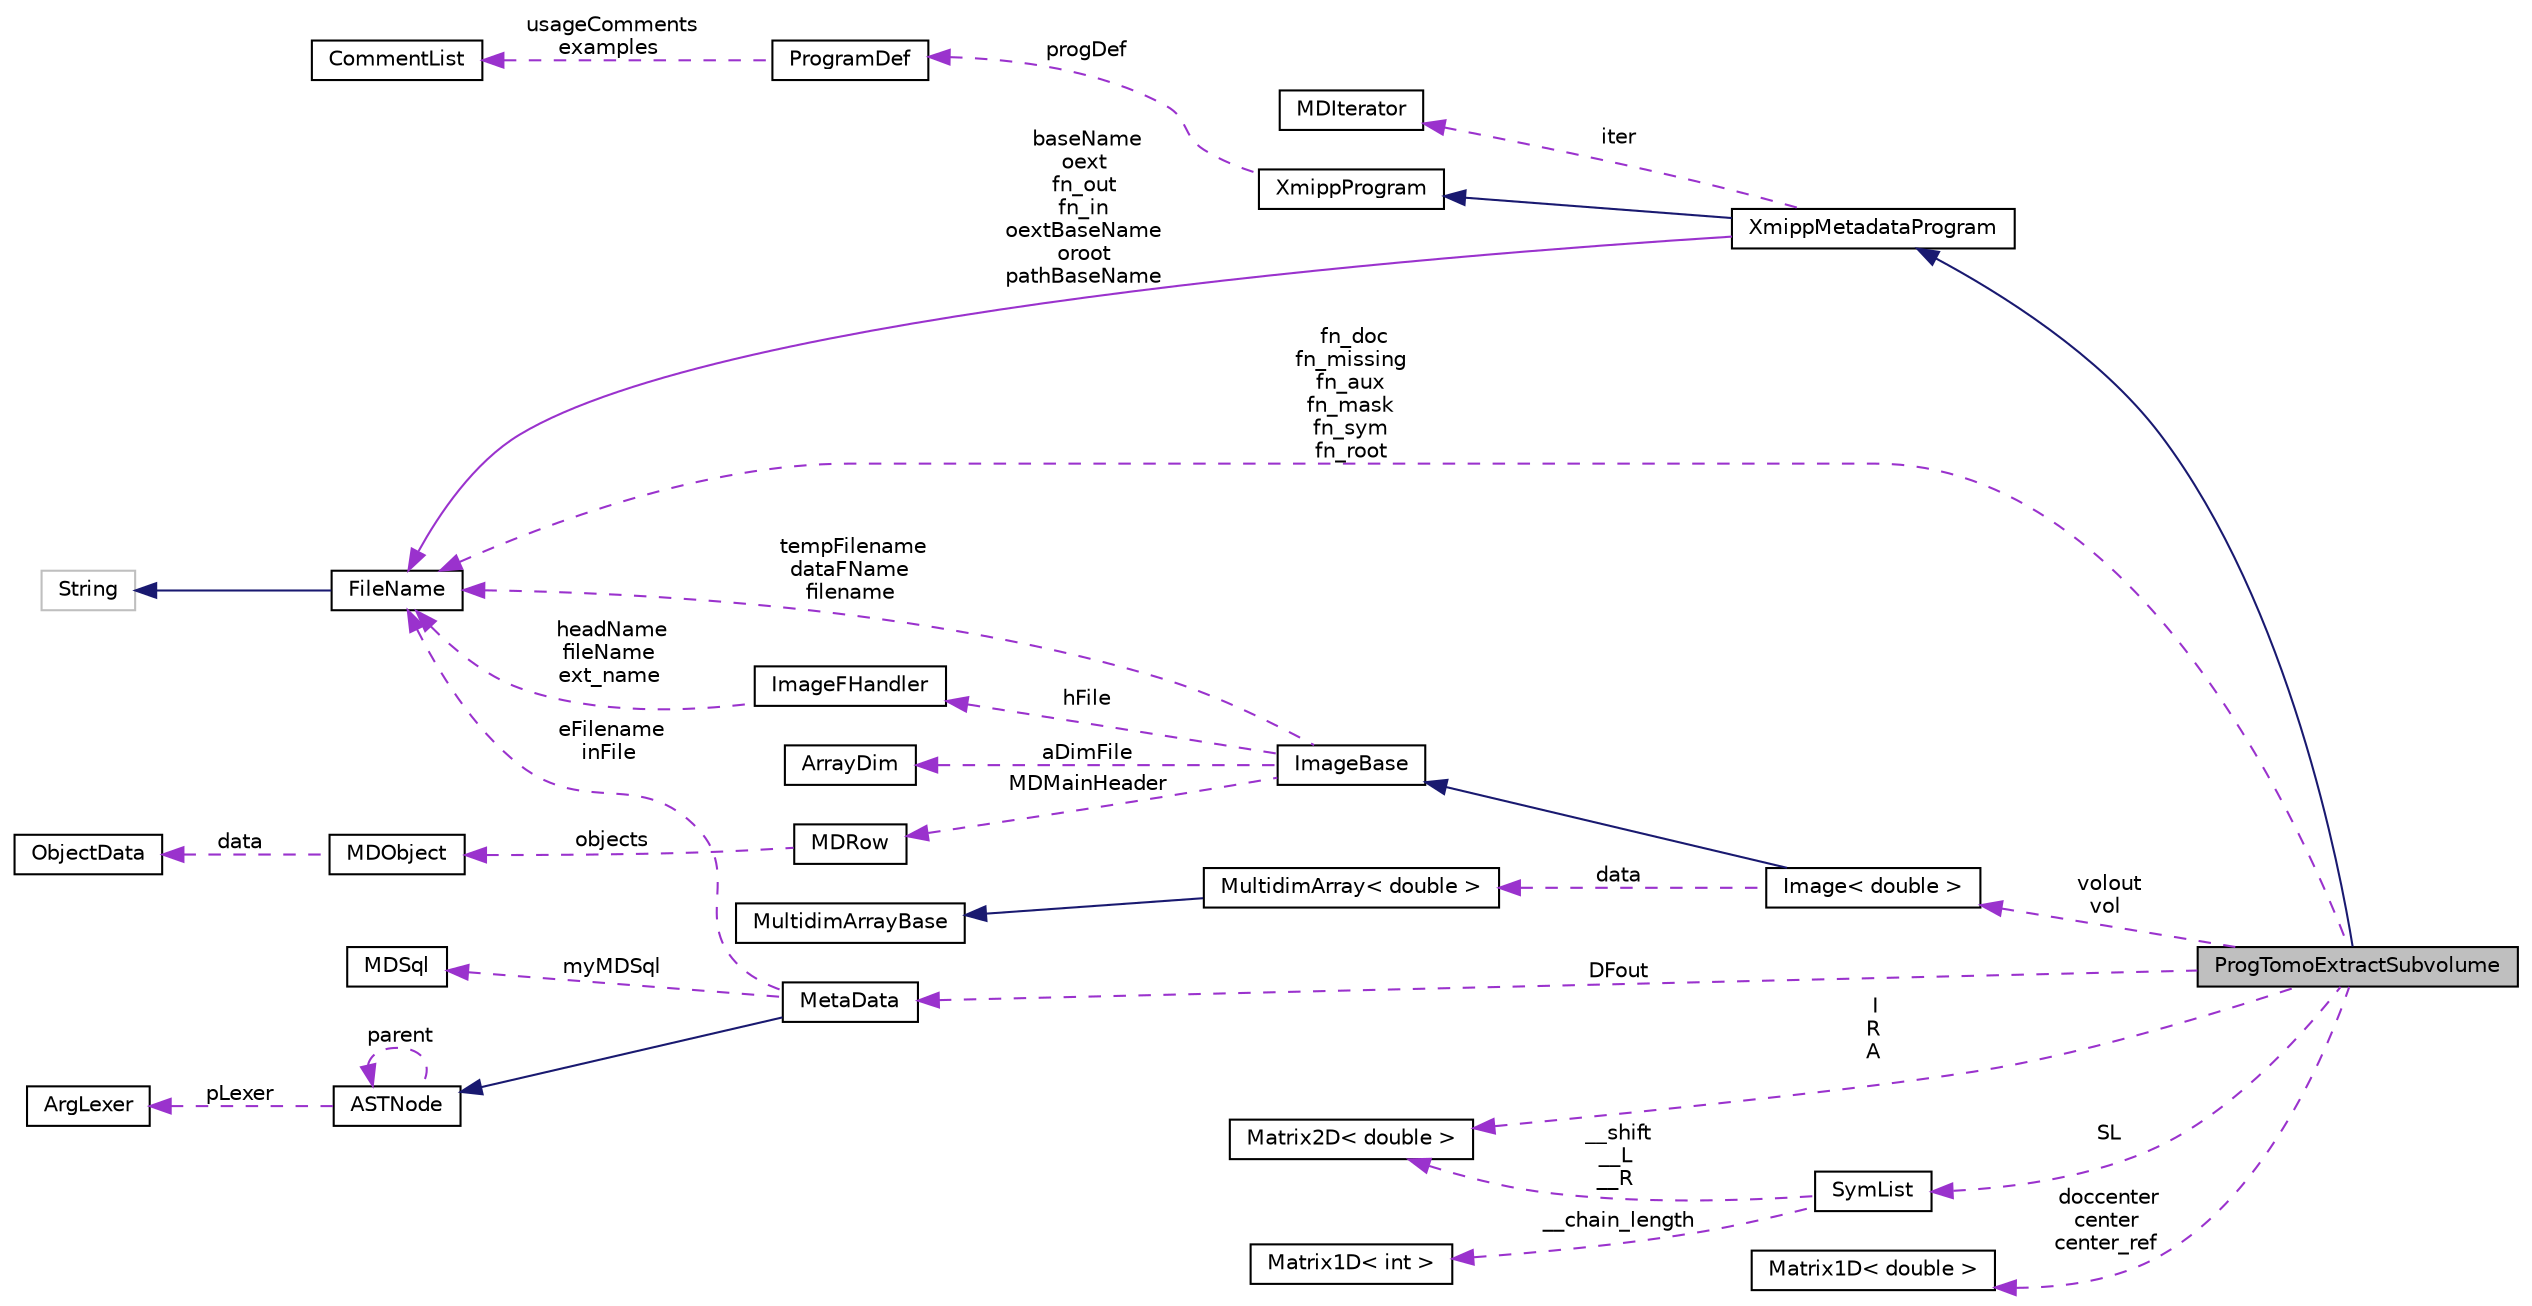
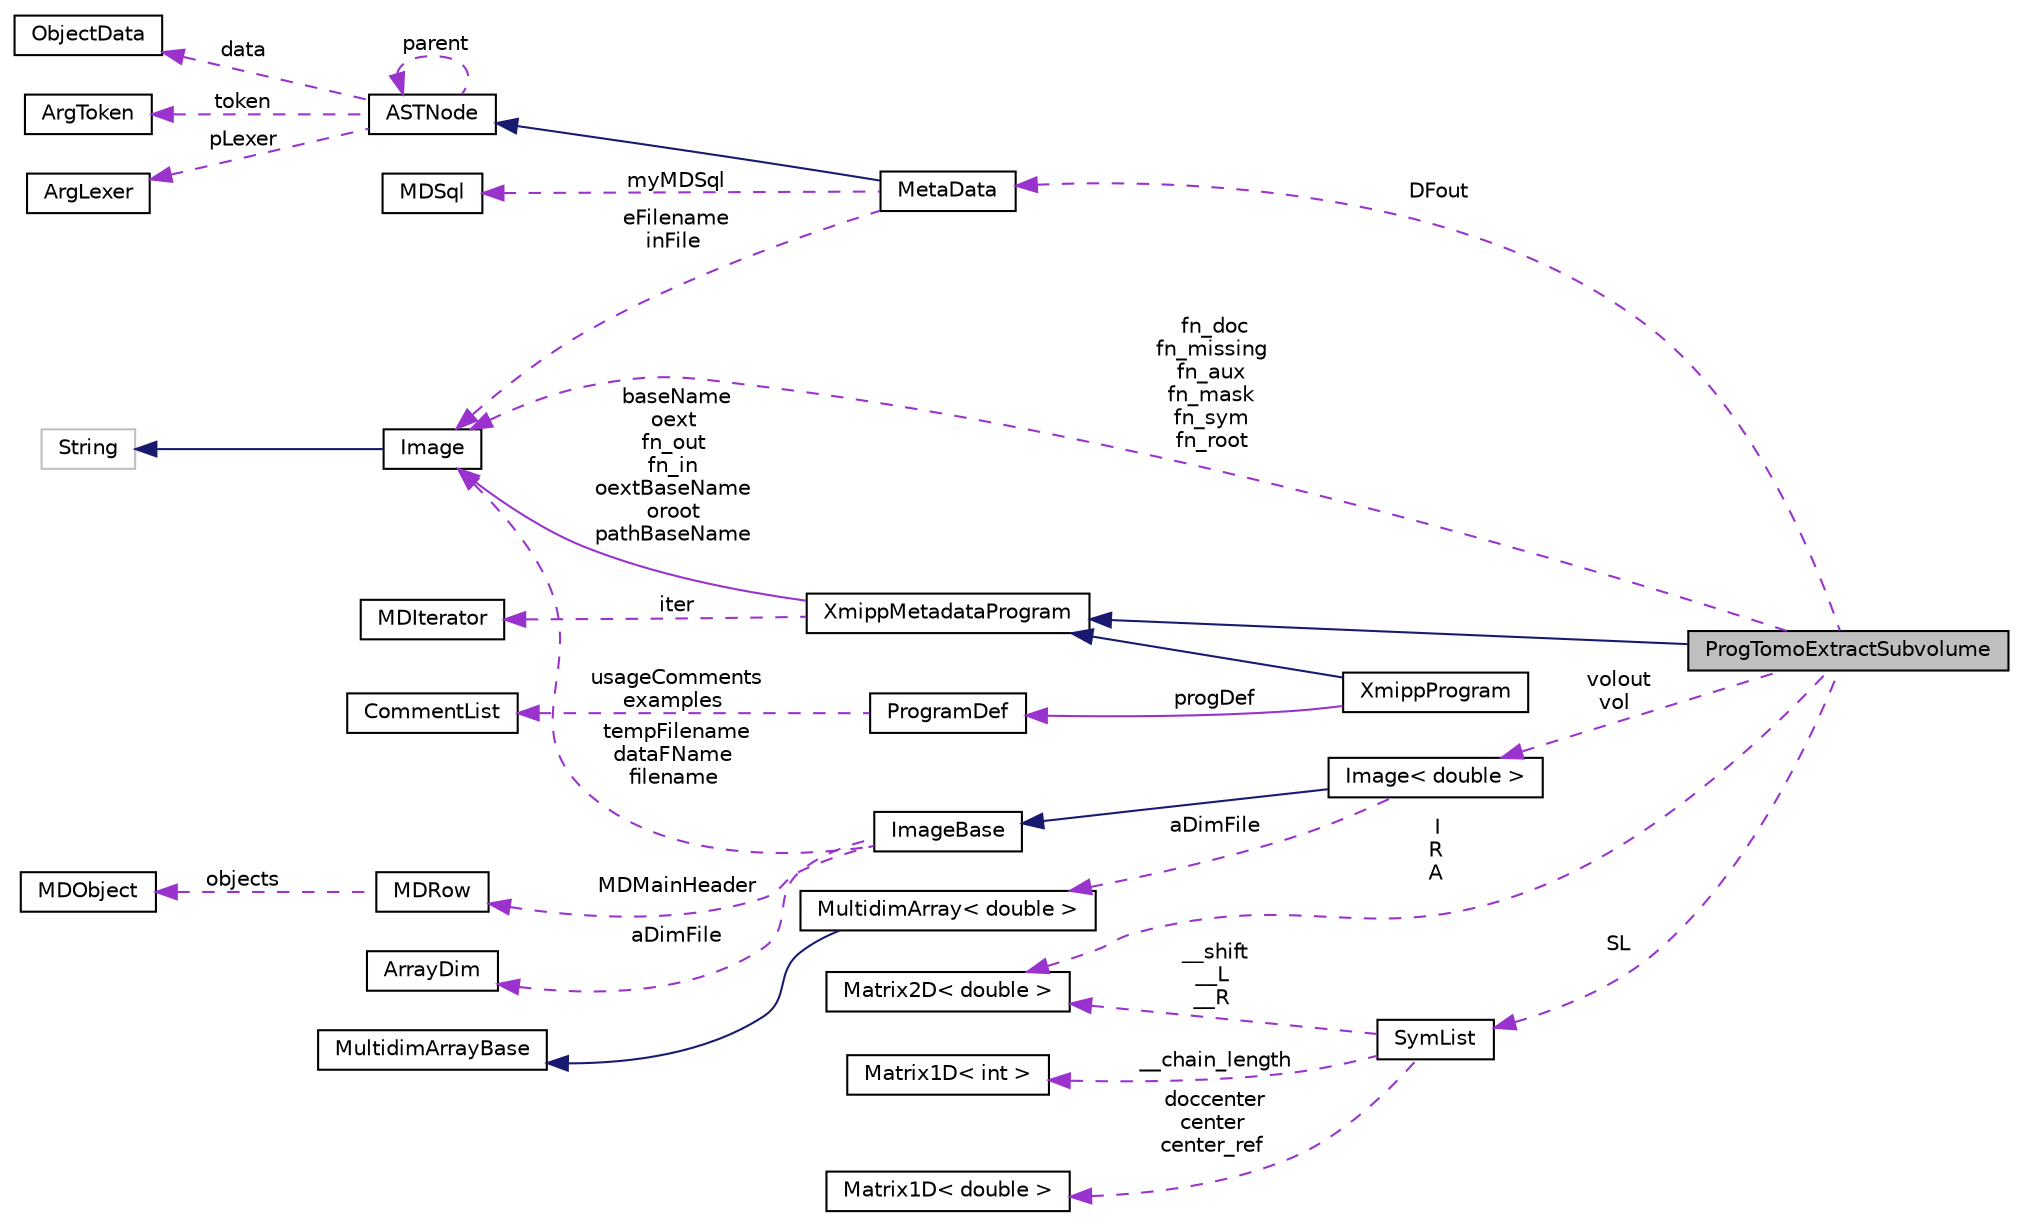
(1118, 85) -> (1195, 715)
none -> (88, 114)
(1599, 208) -> (1218, 657)
(397, 590) -> (432, 449)
(850, 686) -> none
(256, 855) -> (276, 78)
(1616, 876) -> (1212, 826)
(2232, 1197) -> (1271, 1166)
